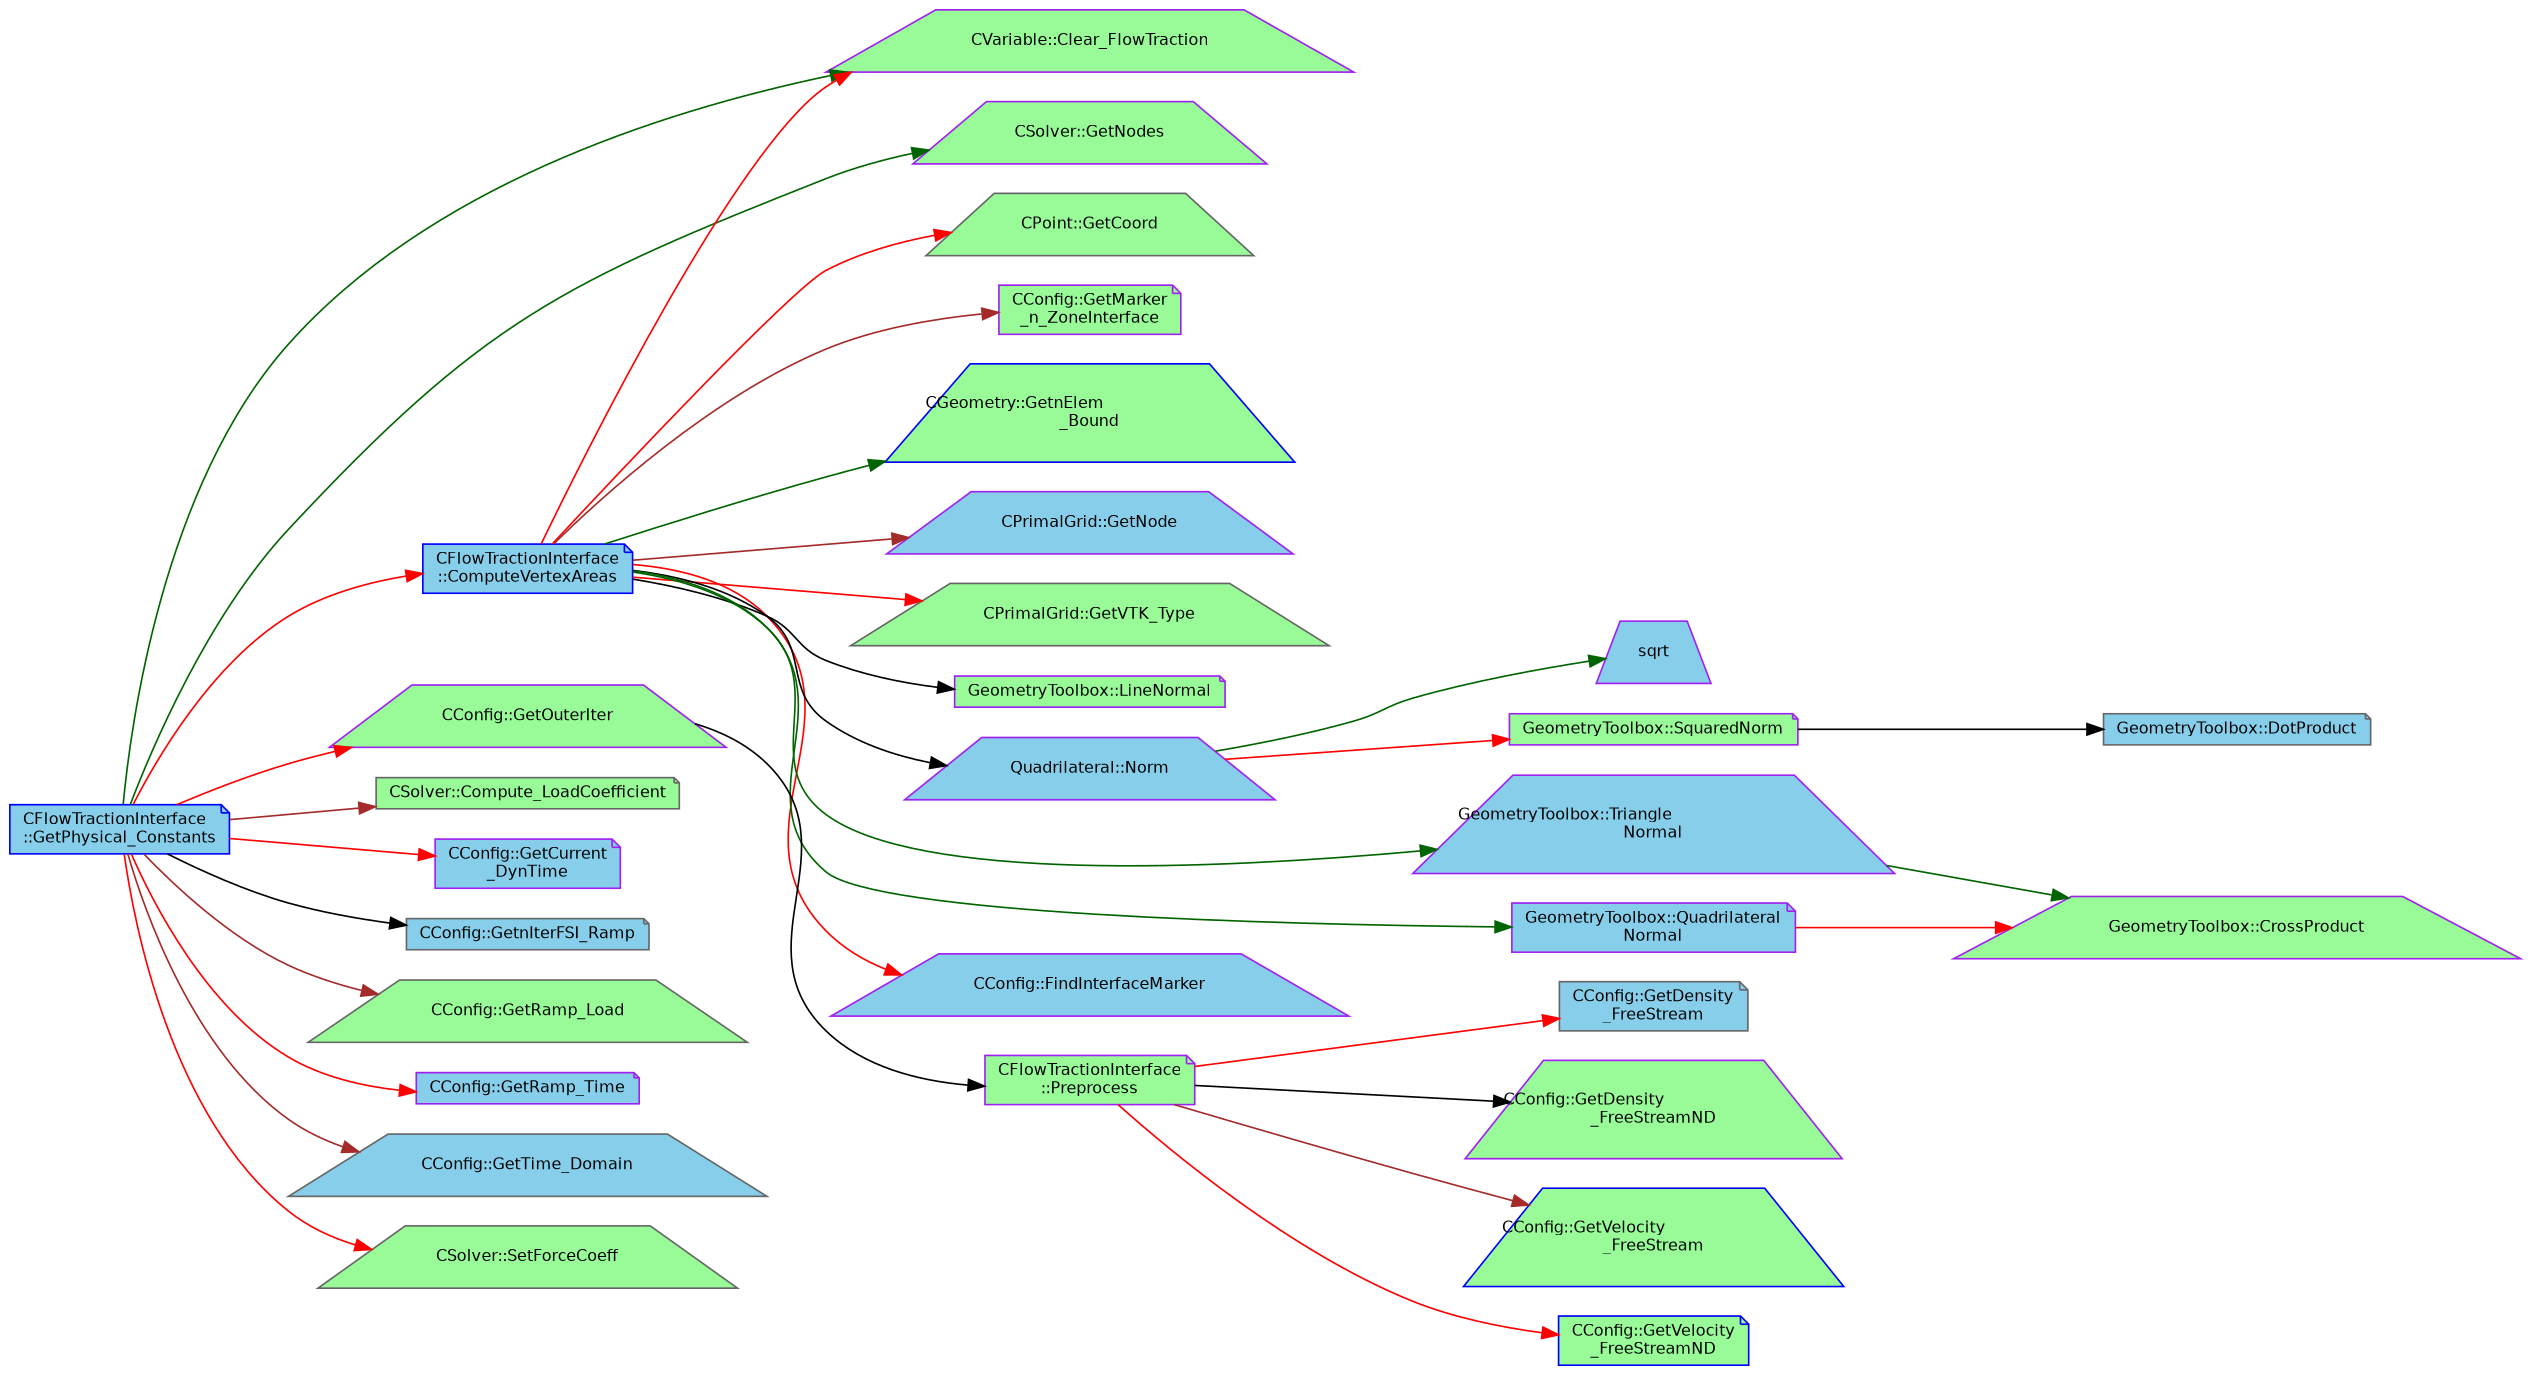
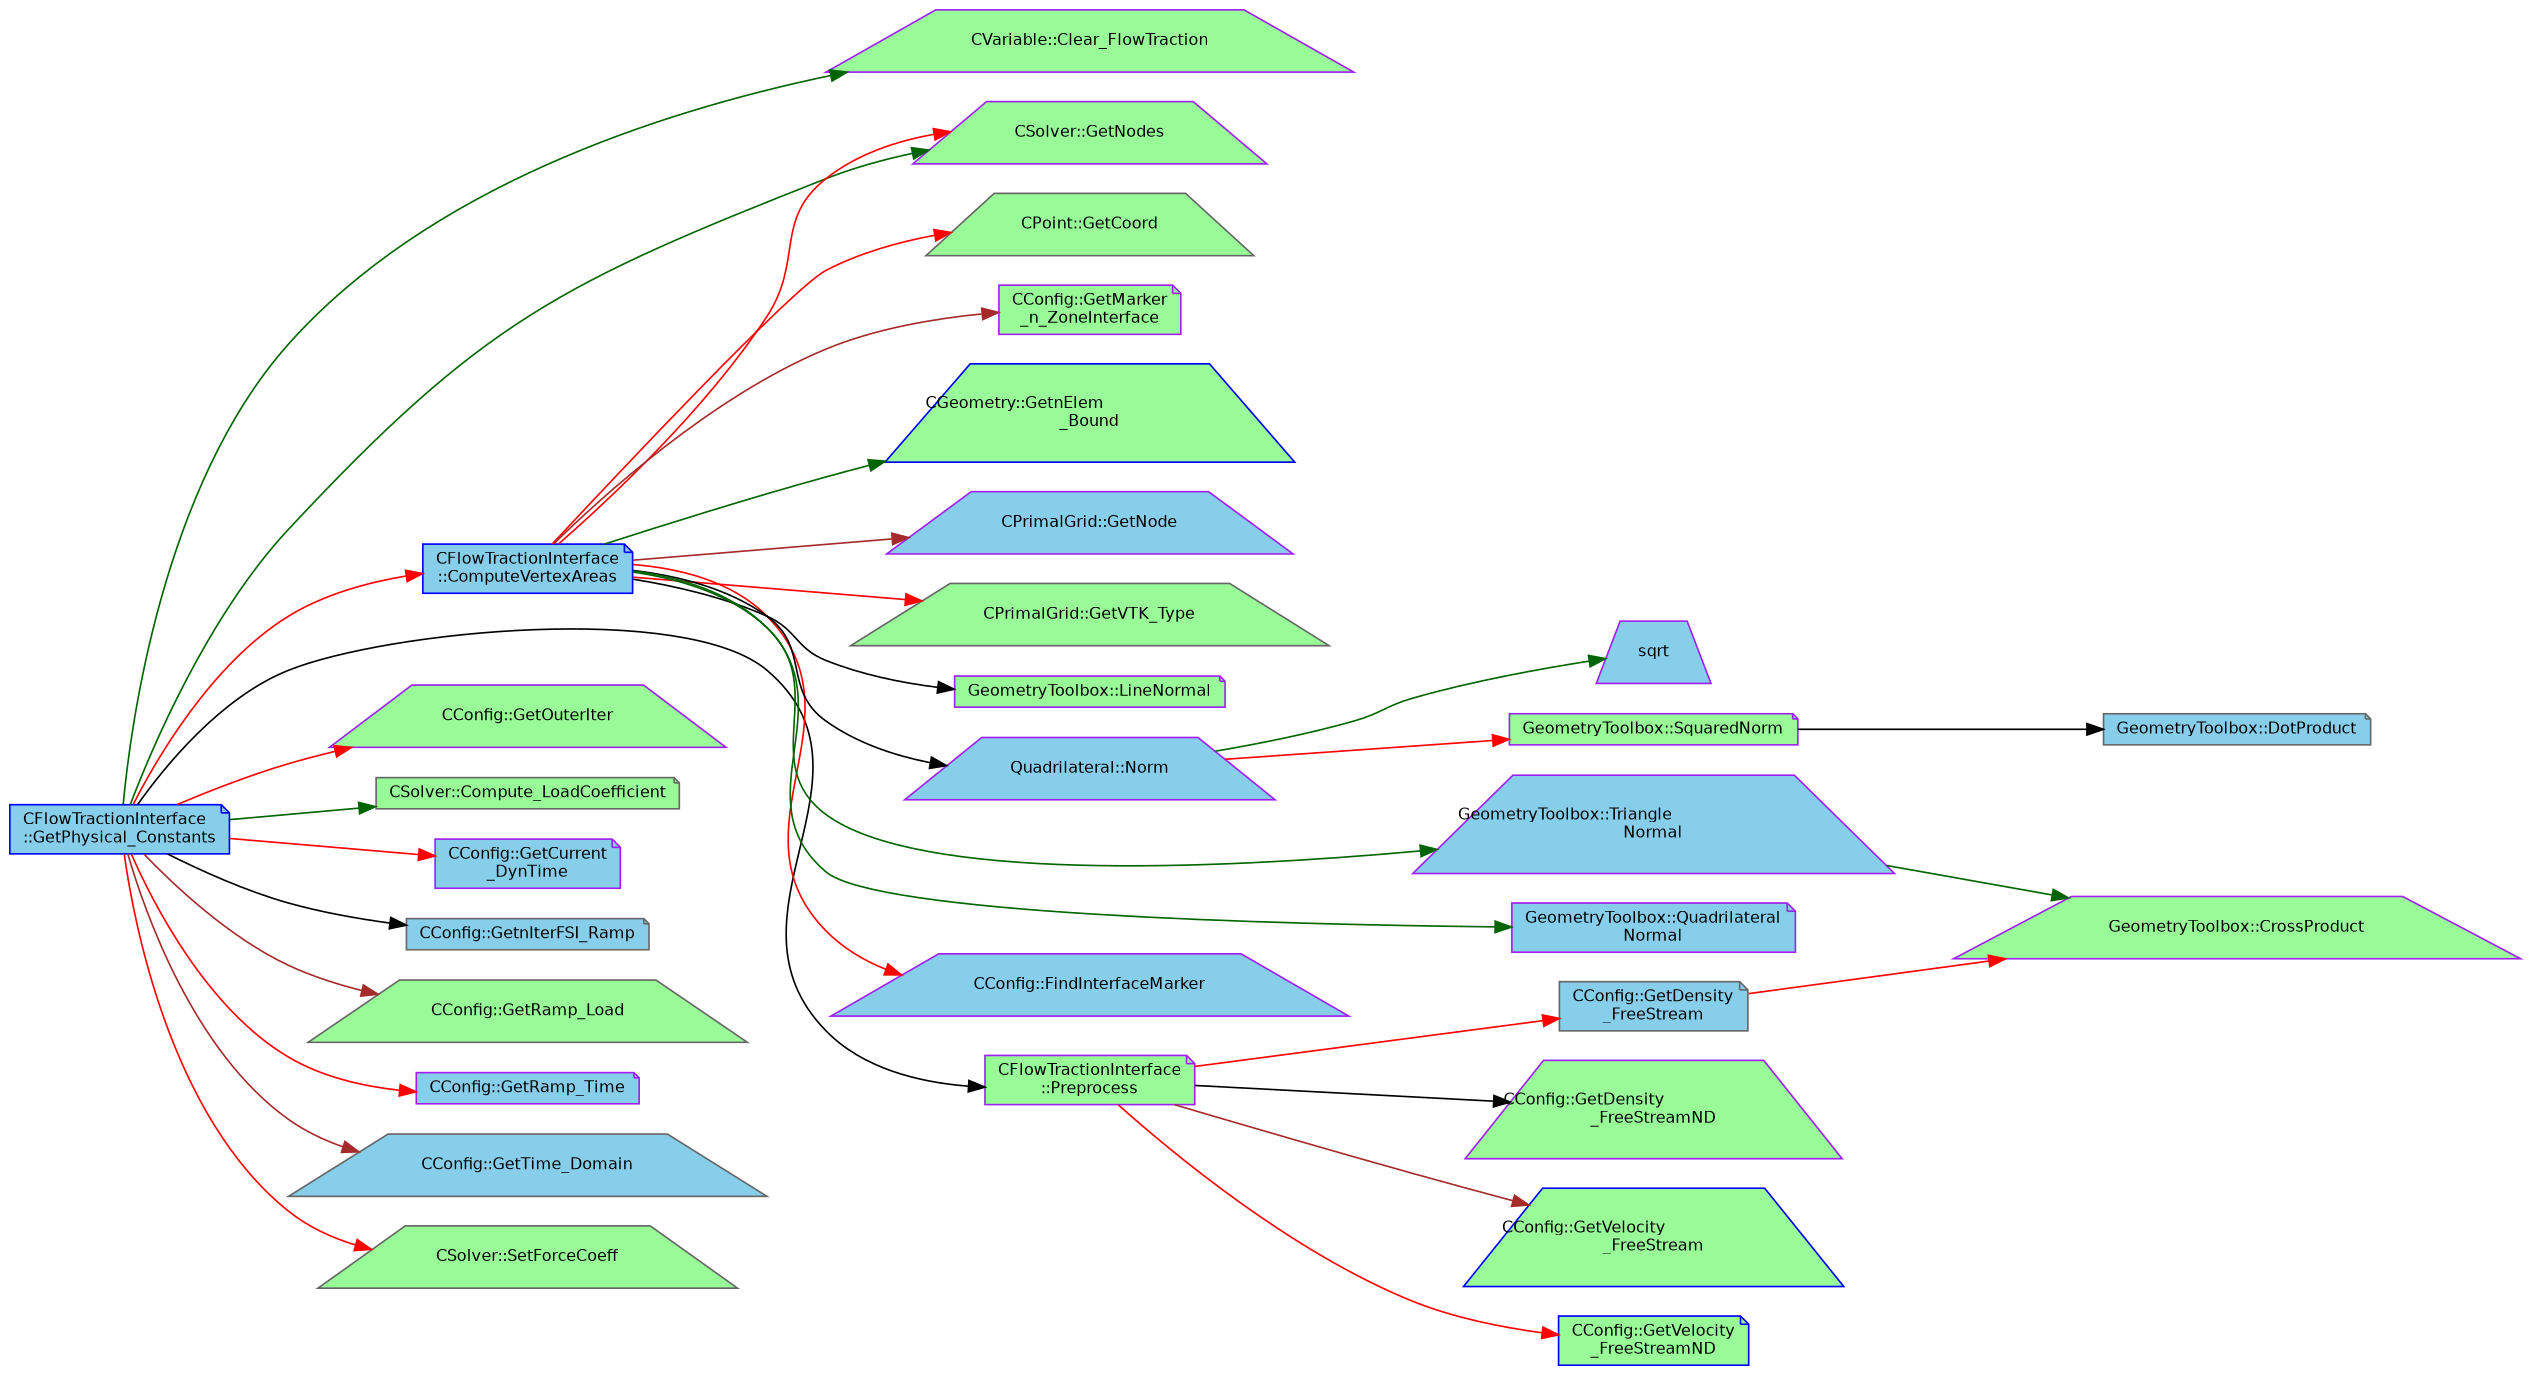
(670, 299) -> (778, 295)
(294, 814) -> (294, 814)
(1896, 928) -> (1869, 977)
(792, 933) -> (697, 642)
